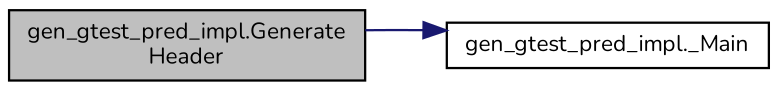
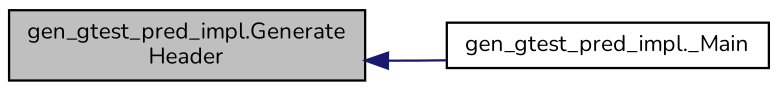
(394, 30) -> (417, 61)
